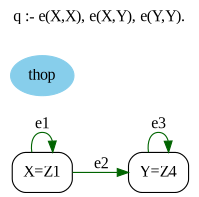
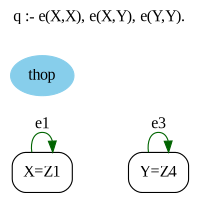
(95, 172) -> none
